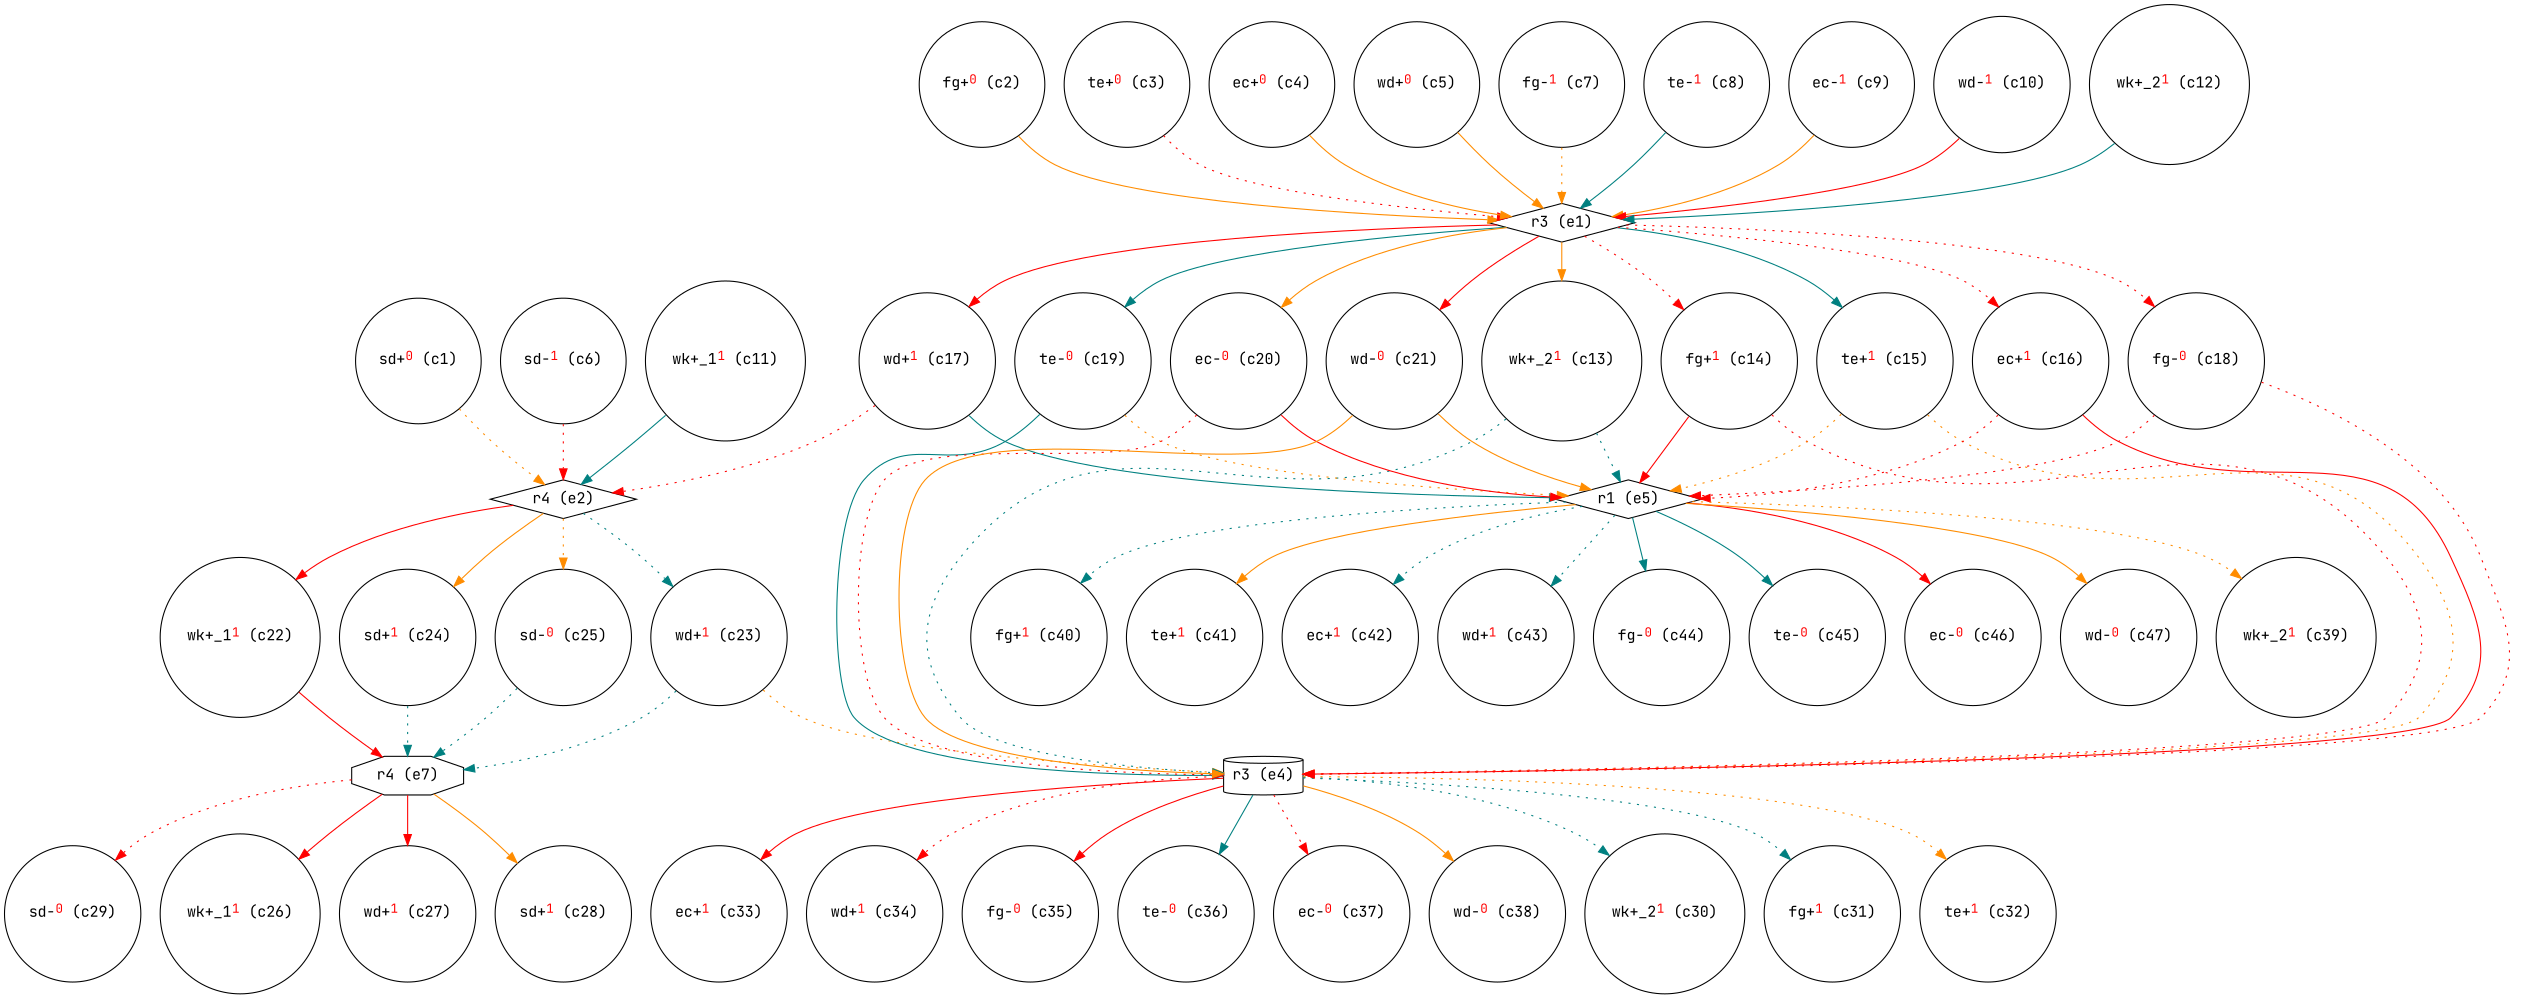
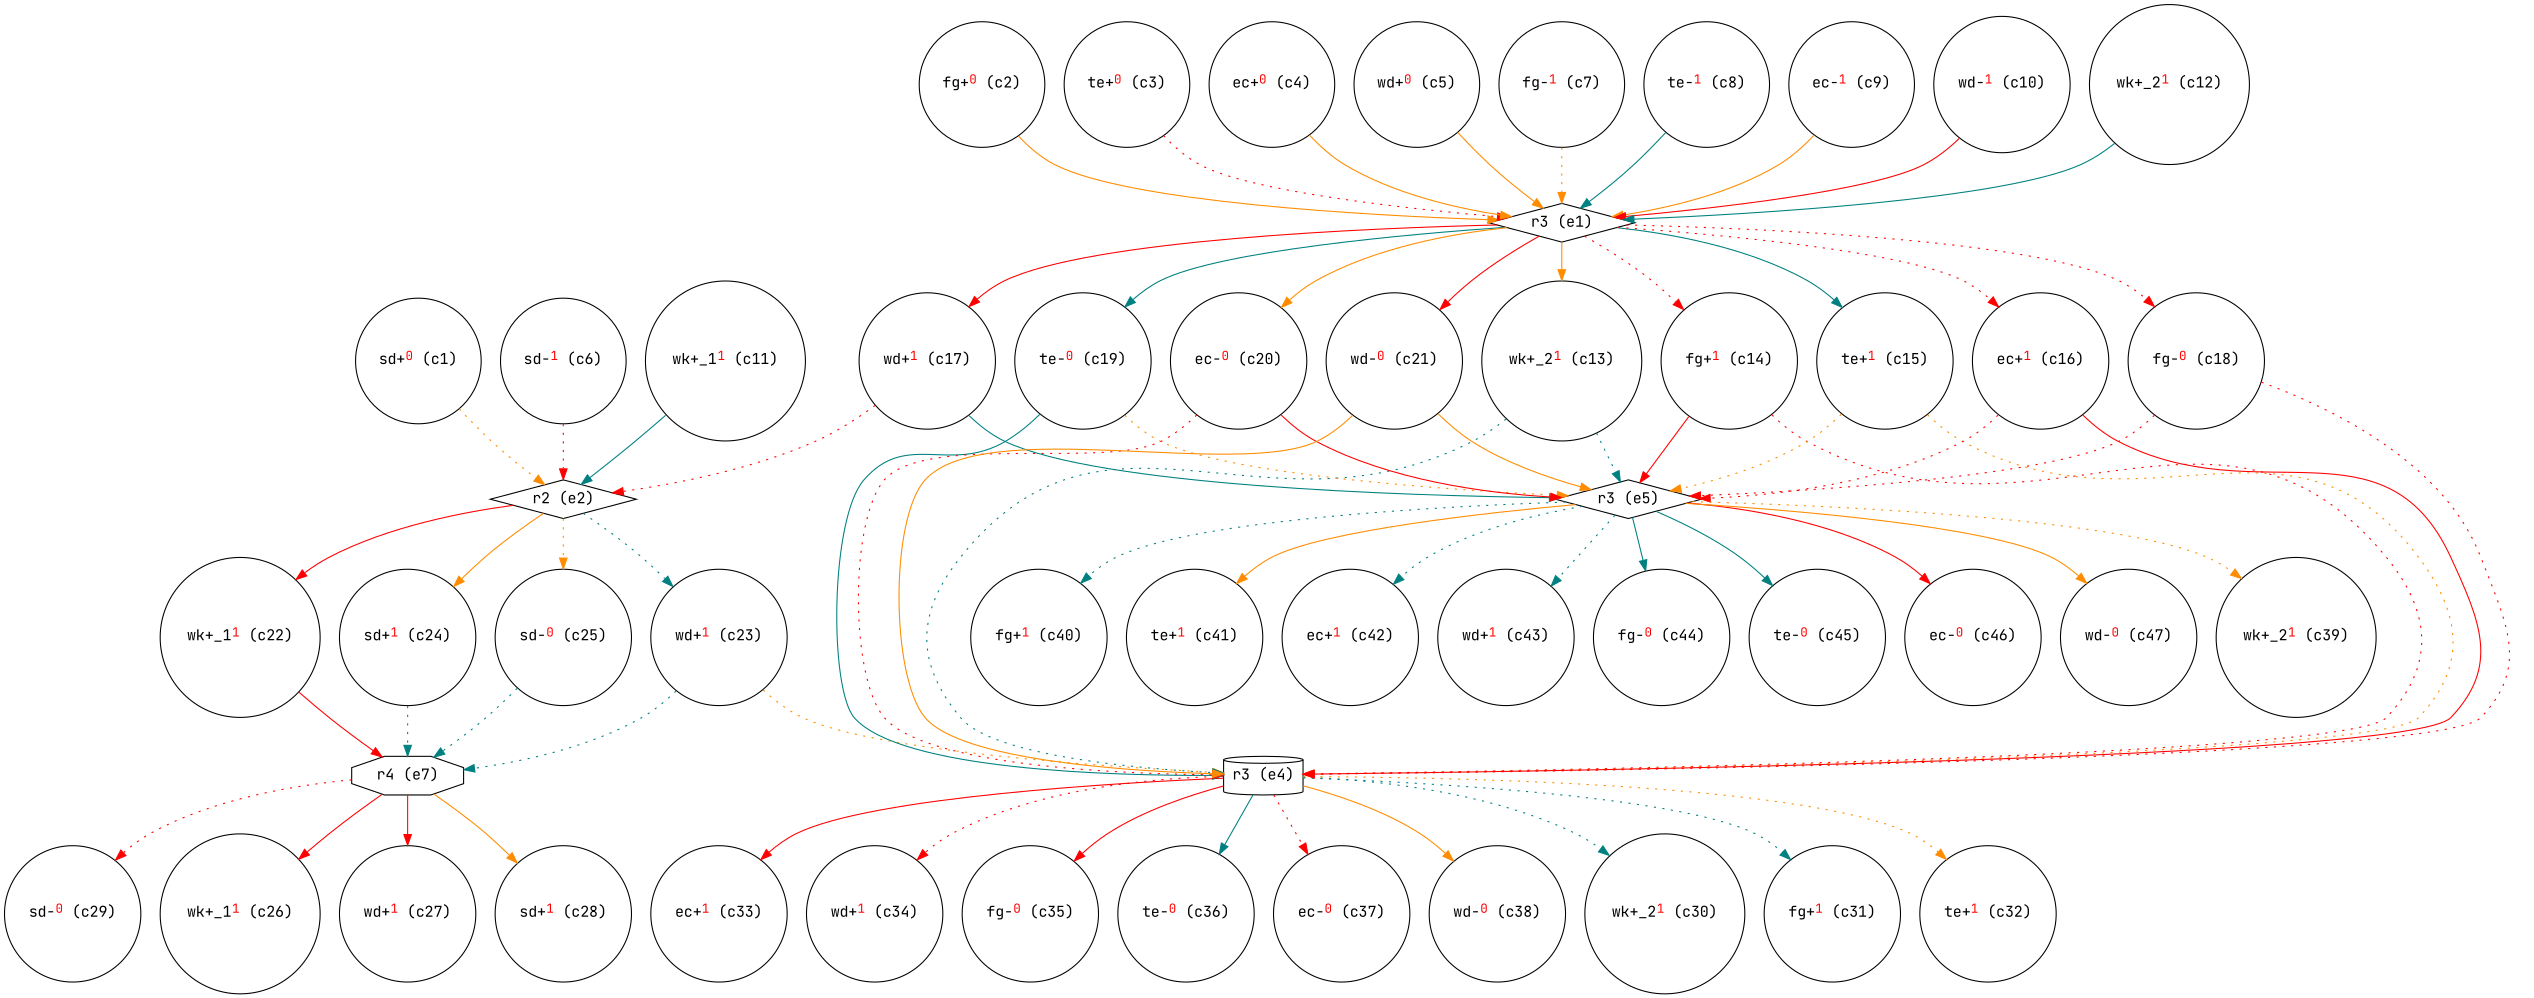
(563, 499) -> (563, 499)
(1628, 499) -> (1628, 499)
